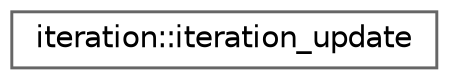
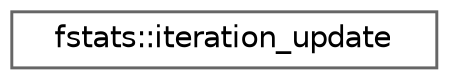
(224, 40) -> (224, 40)
